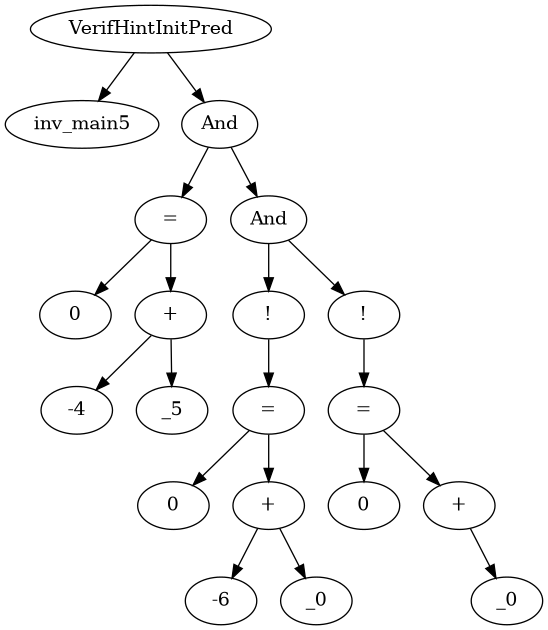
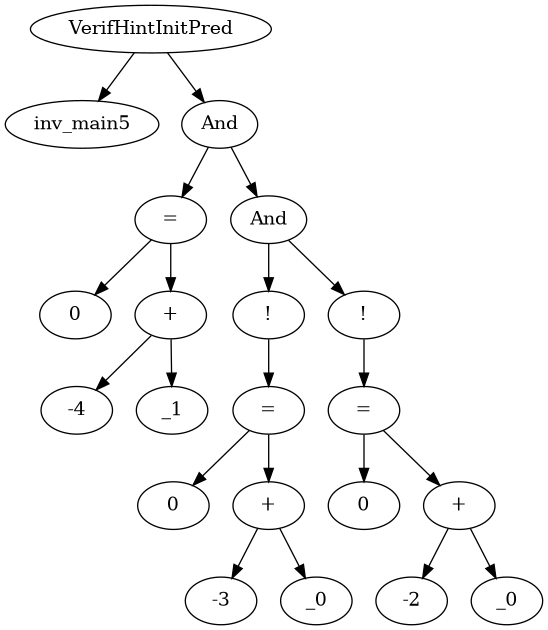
(172, 410) -> (172, 410)
(221, 601) -> (221, 601)
none -> (412, 601)
